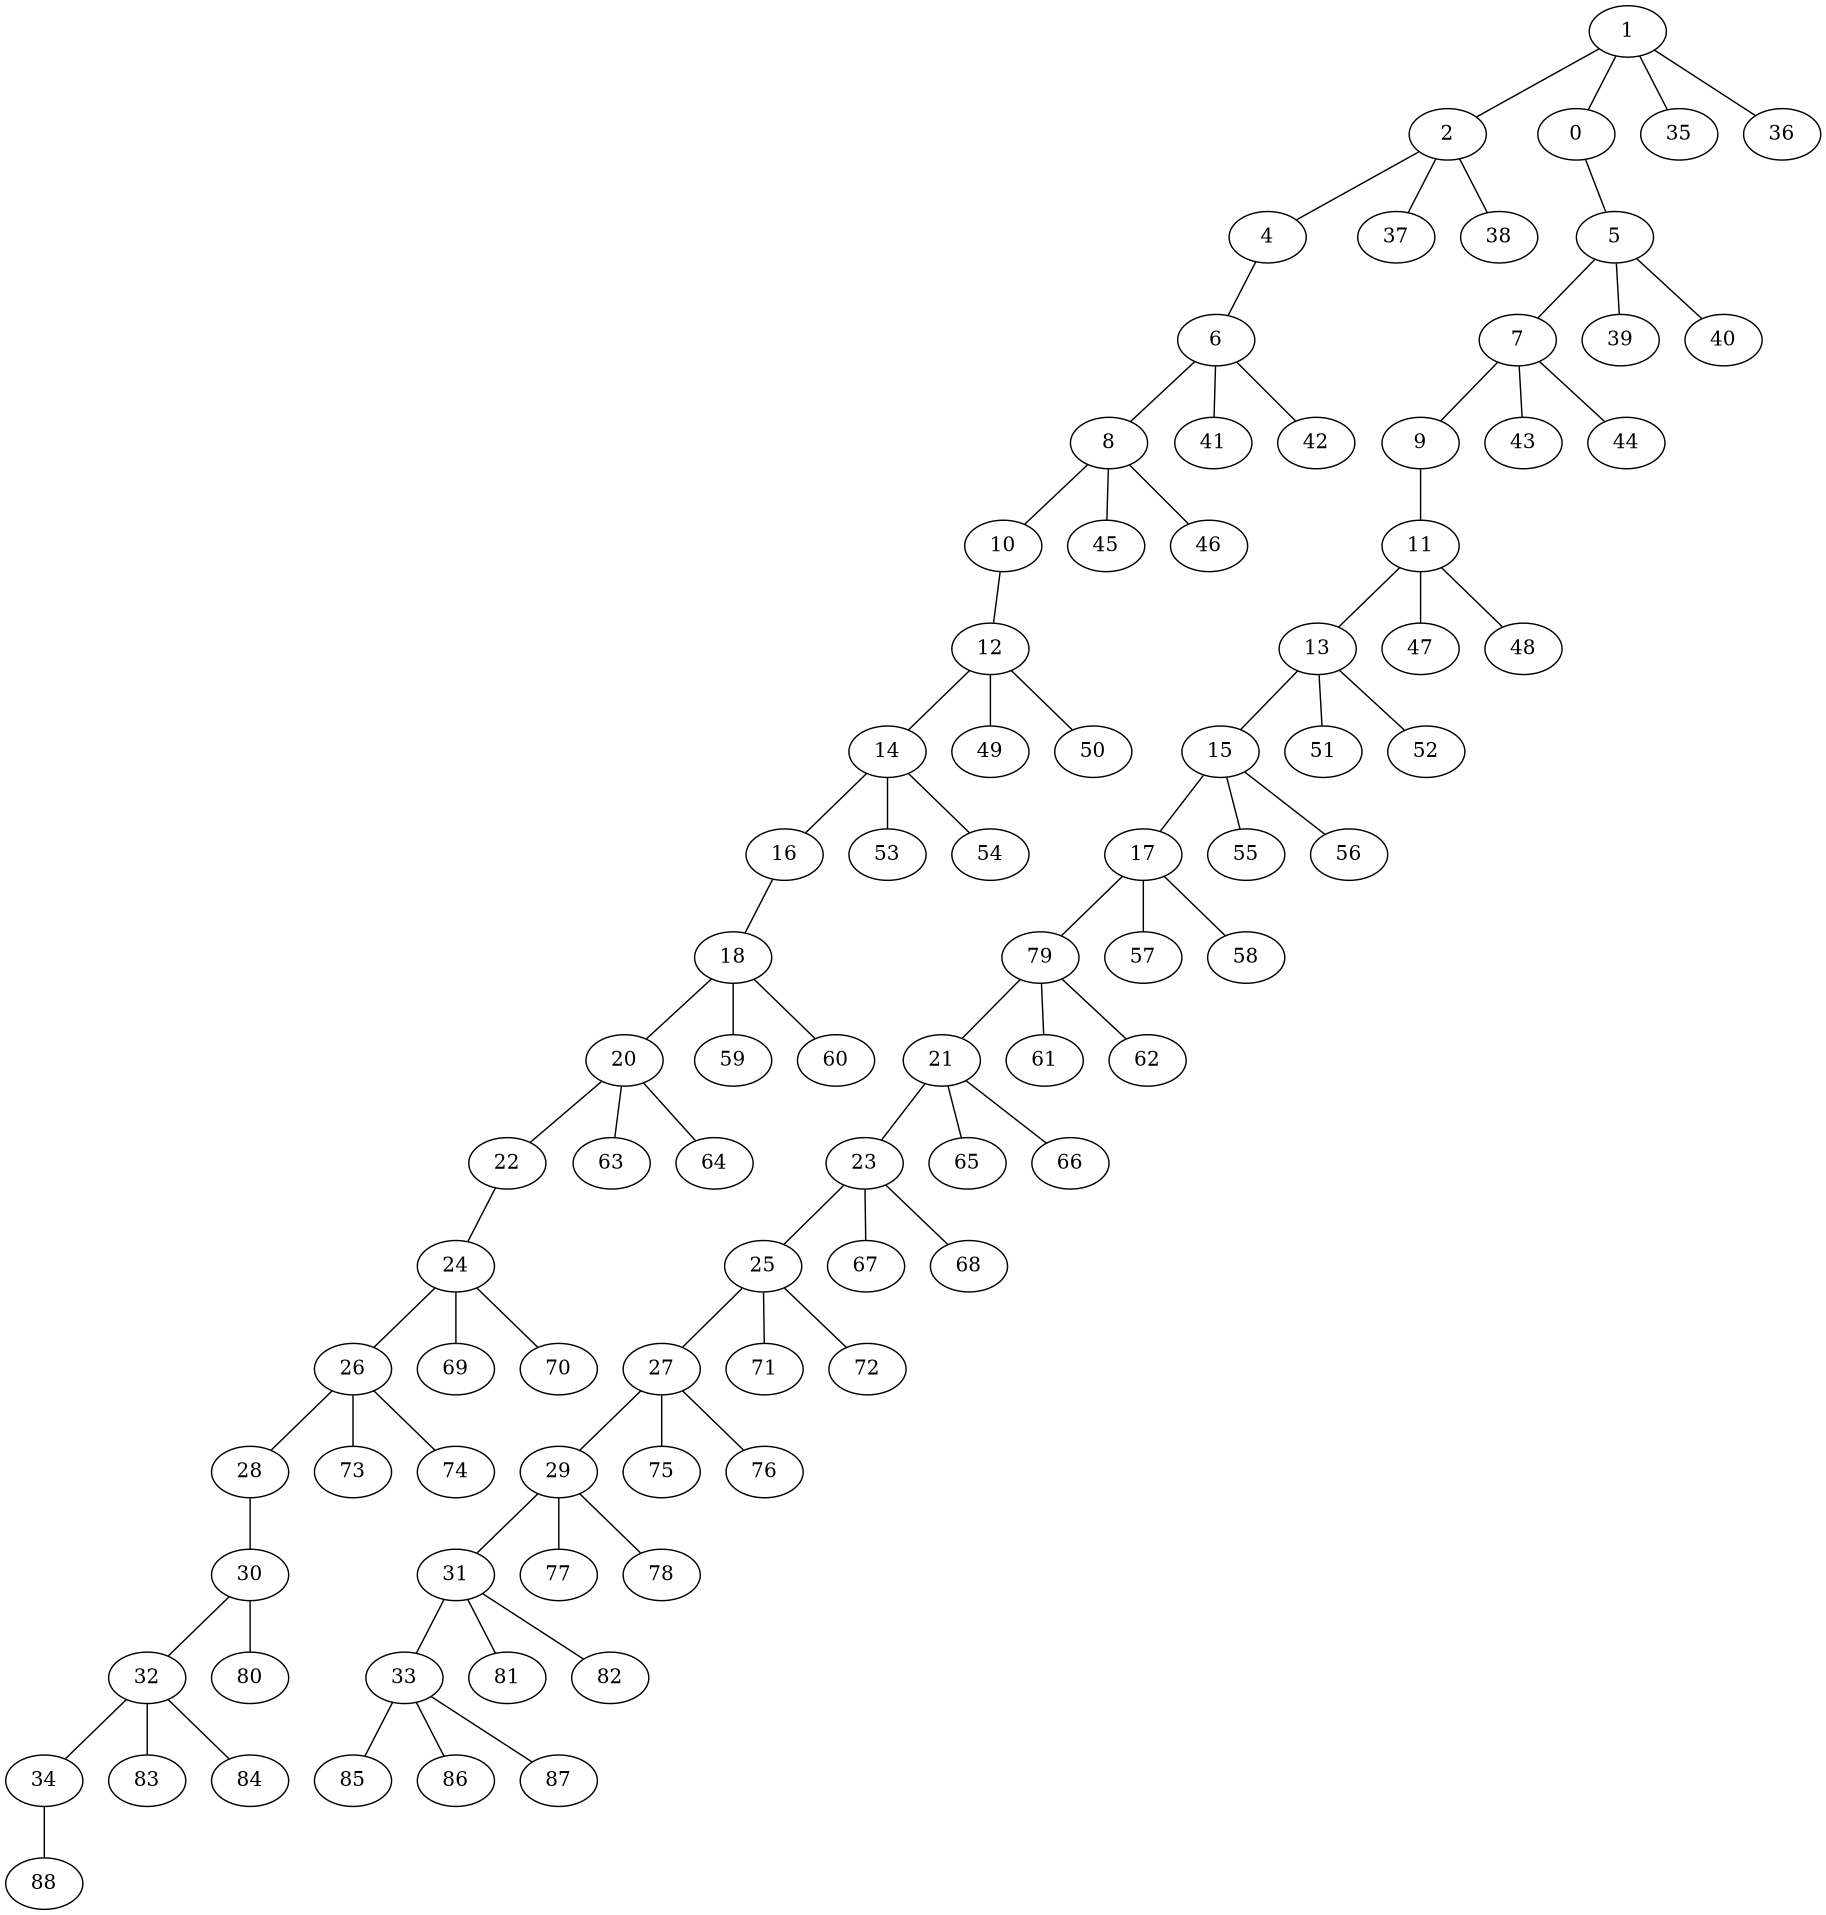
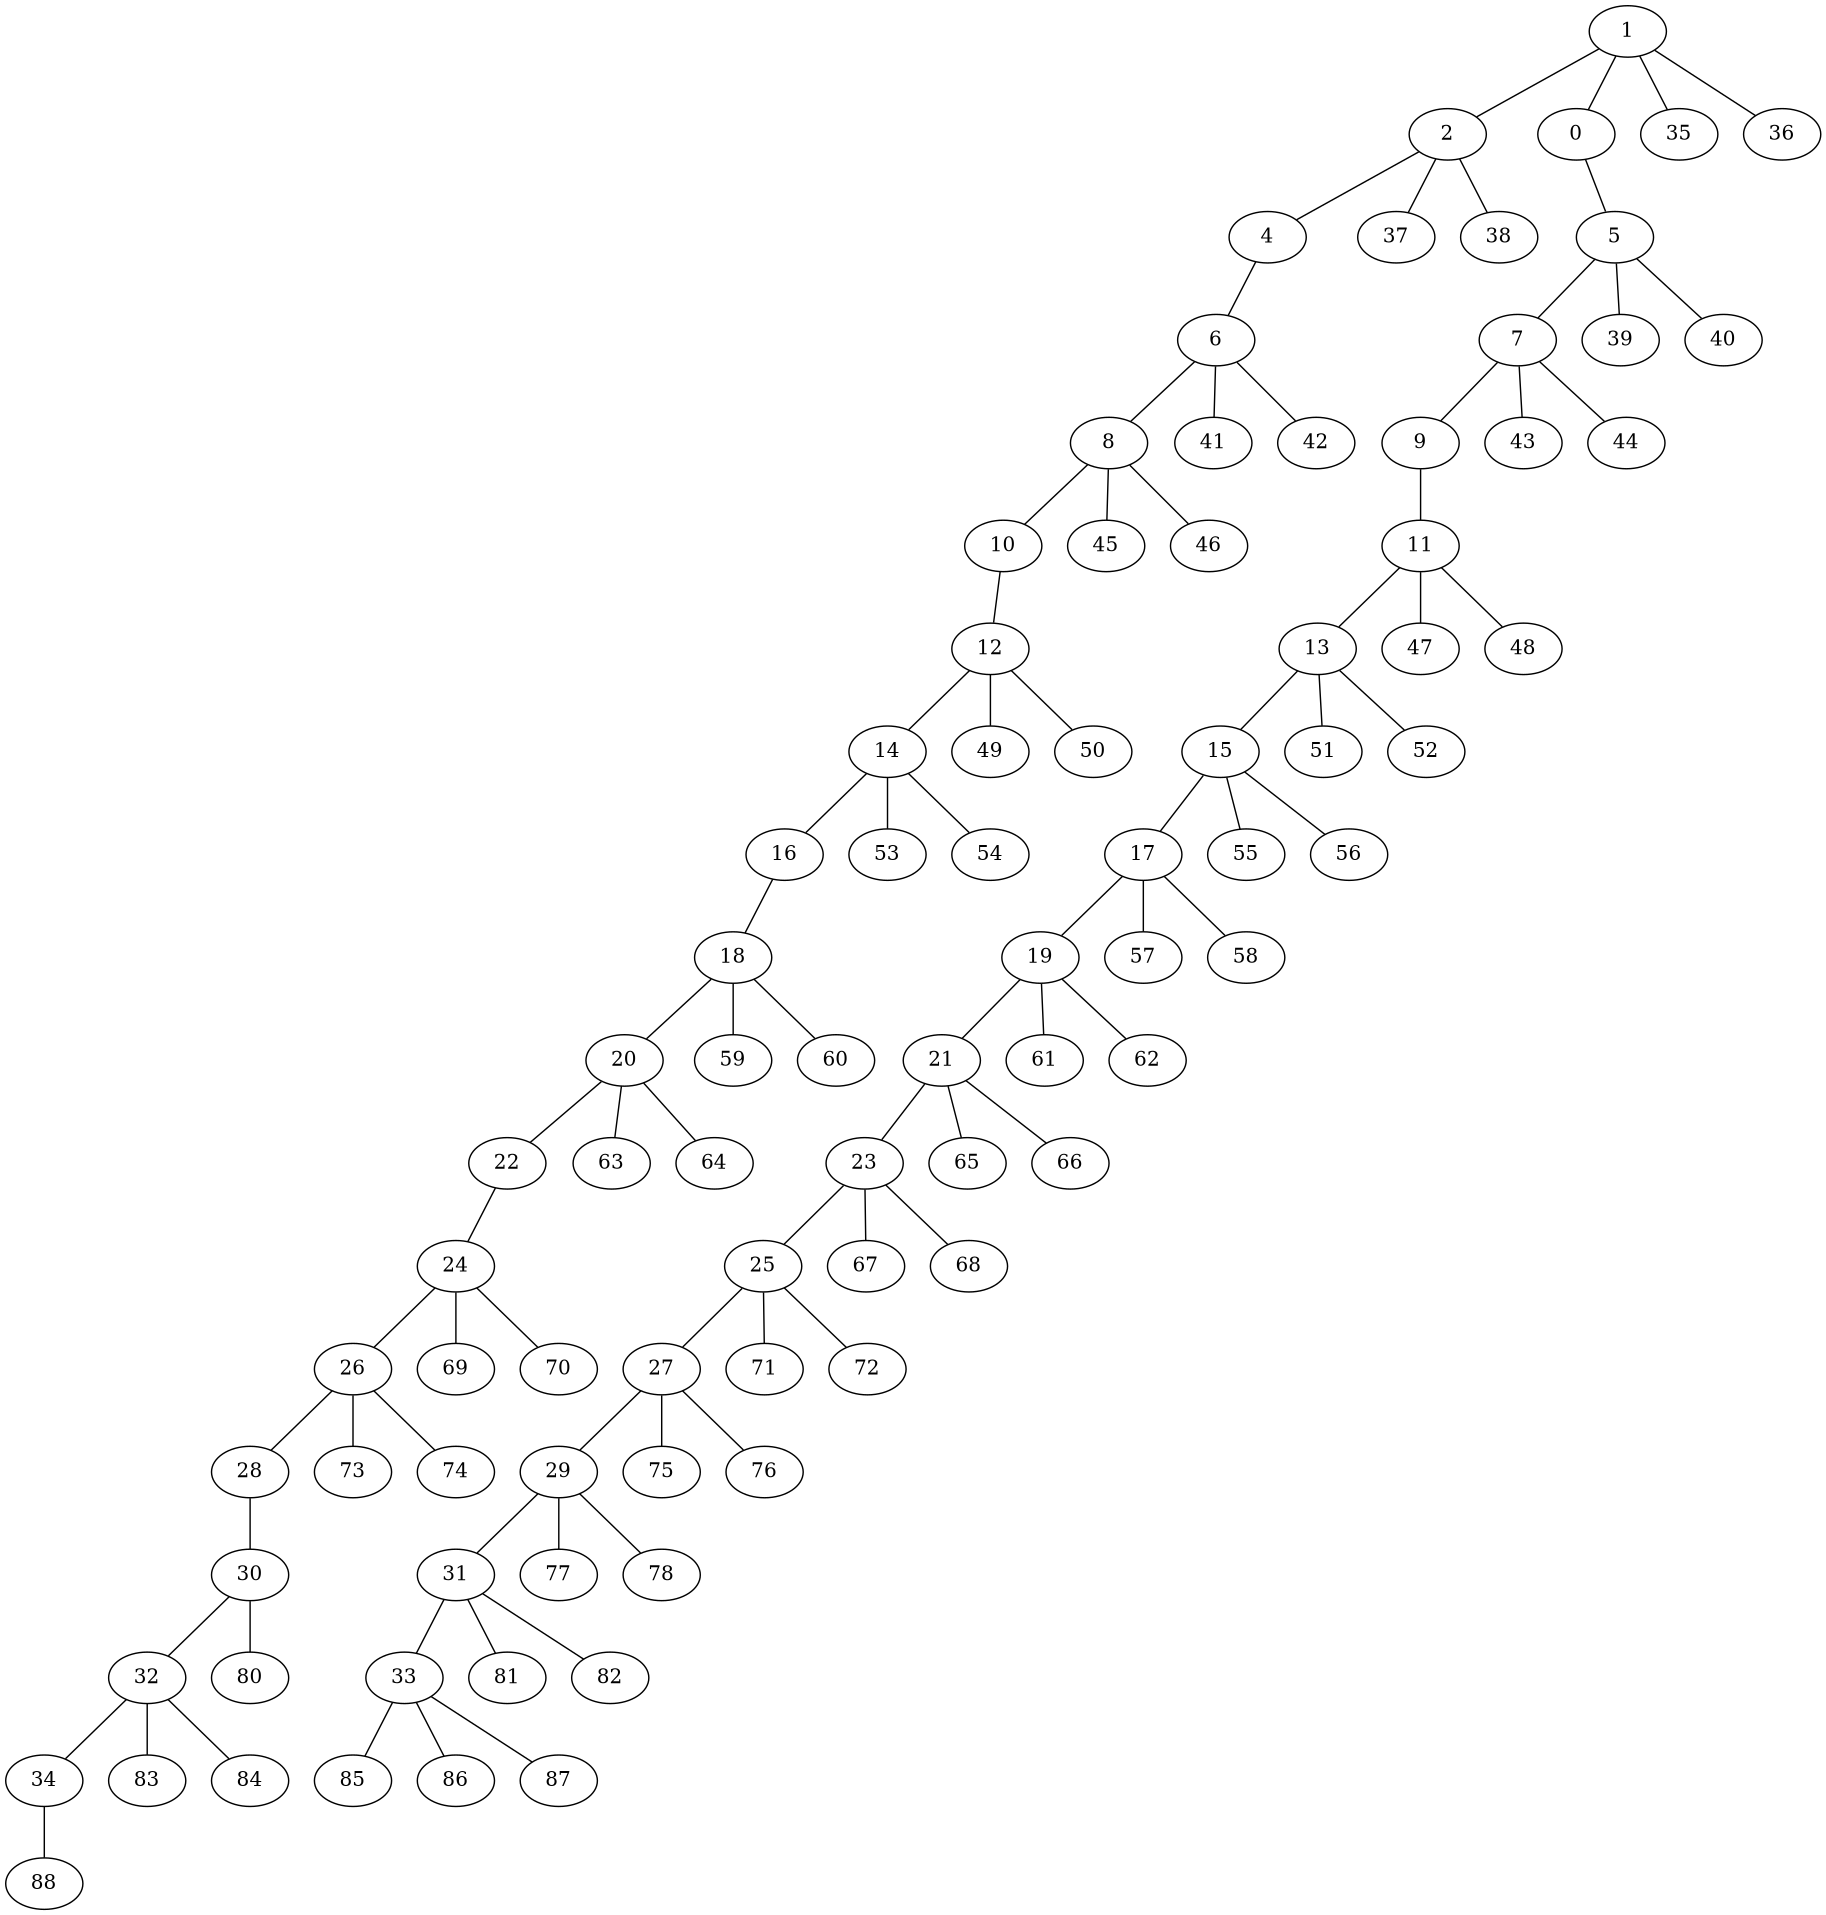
(1040, 958) -> (1040, 958)
